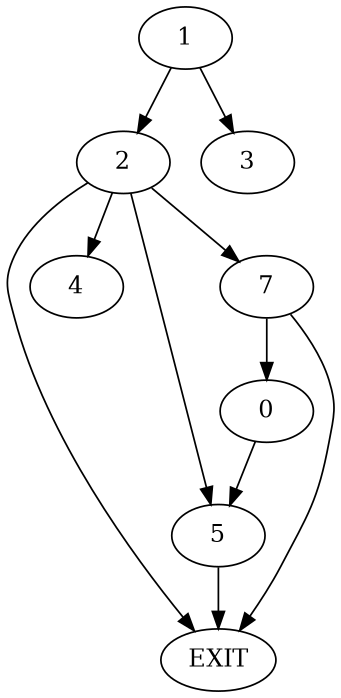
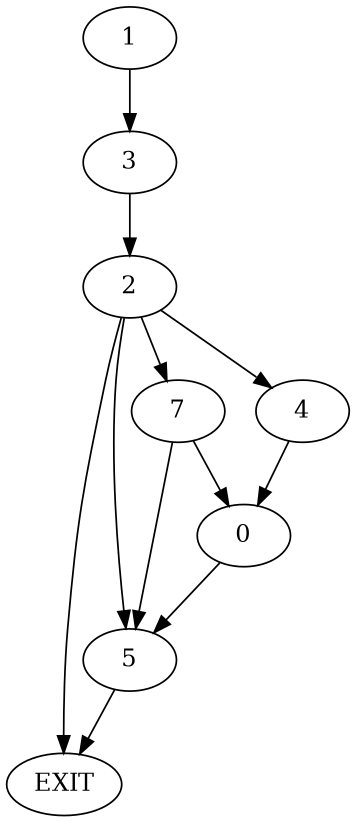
(158, 92) -> (130, 216)
none -> (277, 465)
(323, 468) -> (156, 527)
